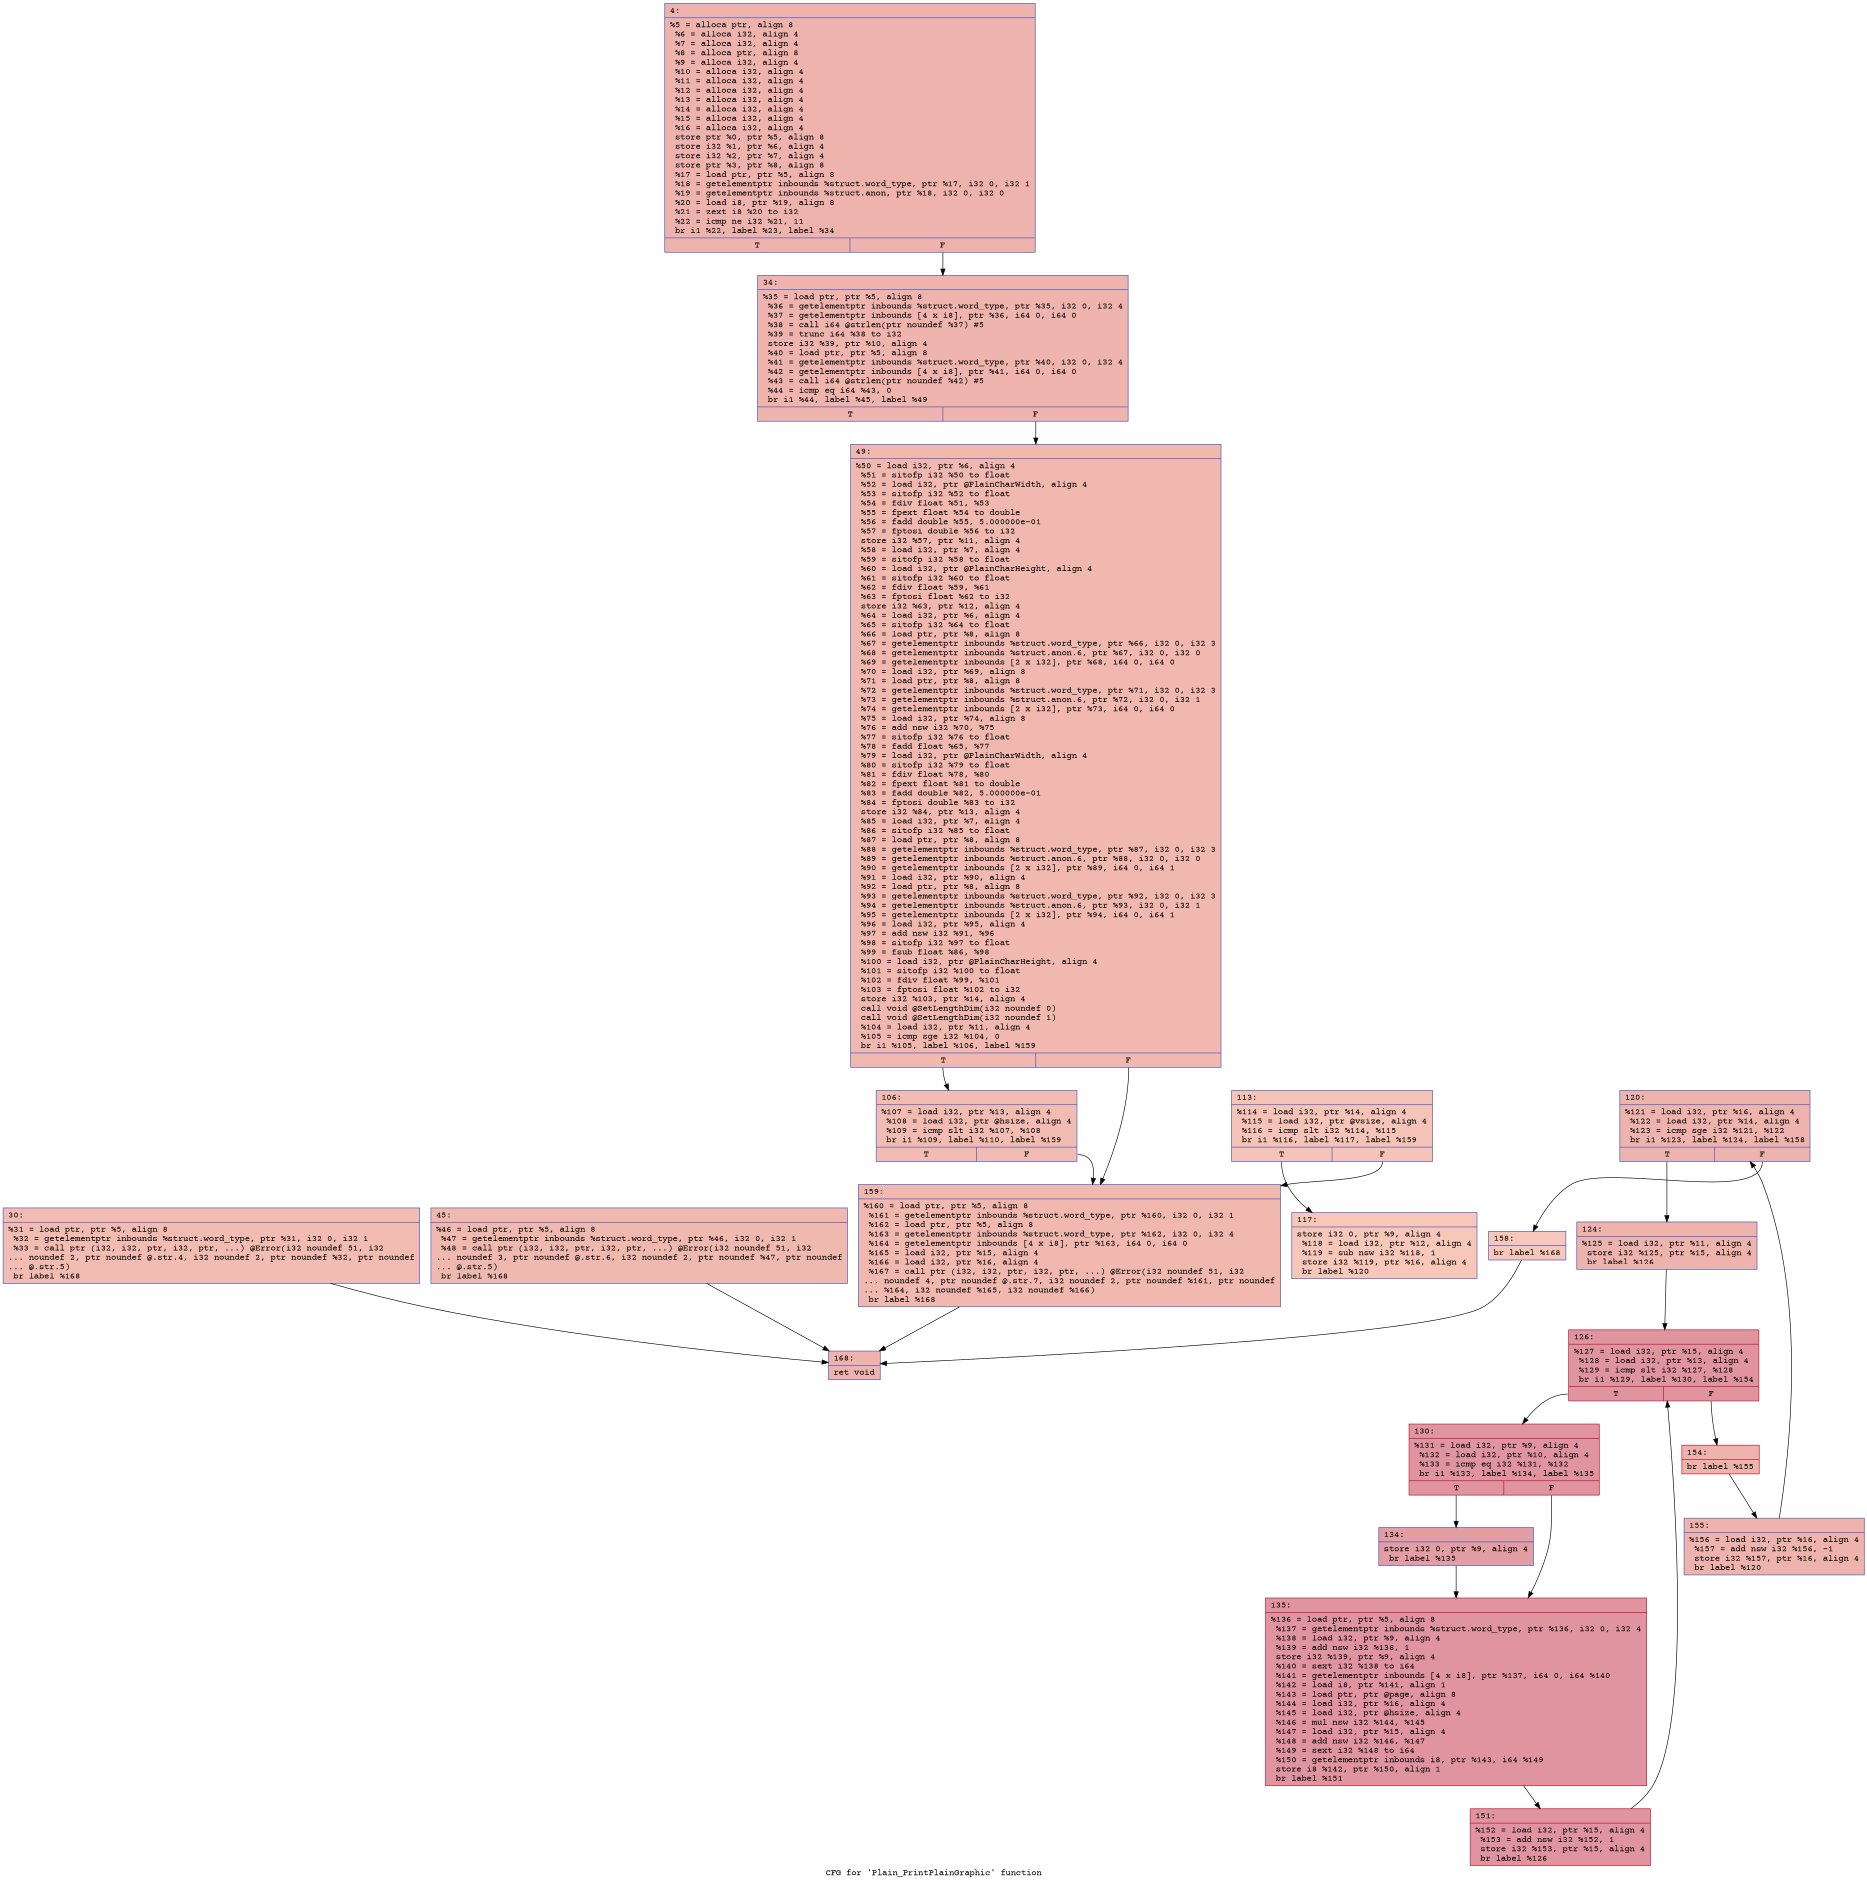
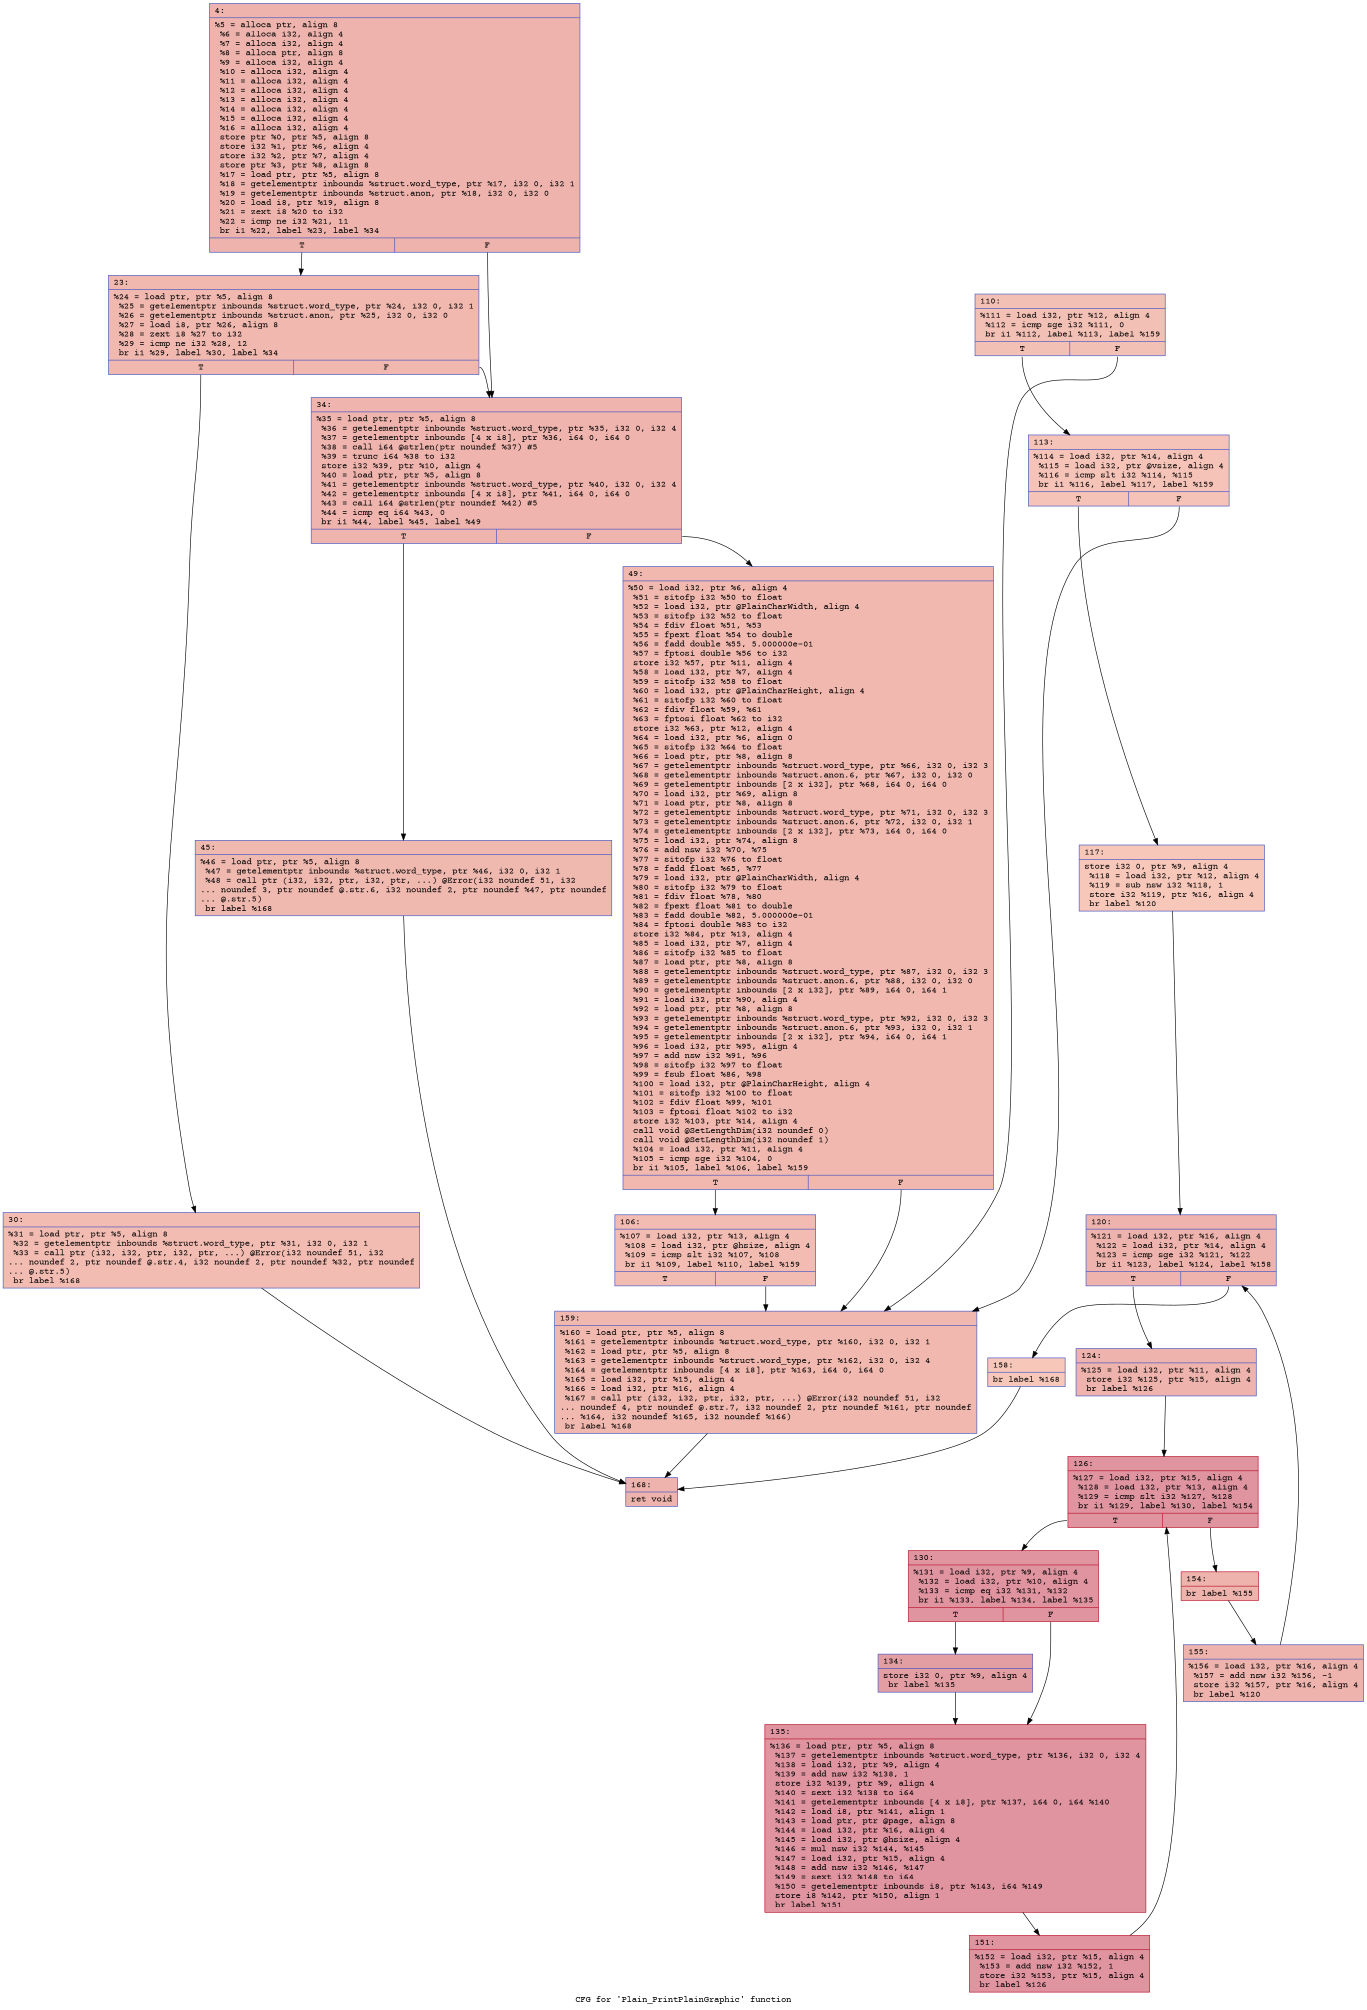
none -> (294, 325)
none -> (1070, 325)
(938, 615) -> (711, 737)
none -> (403, 689)
none -> (1176, 1060)
